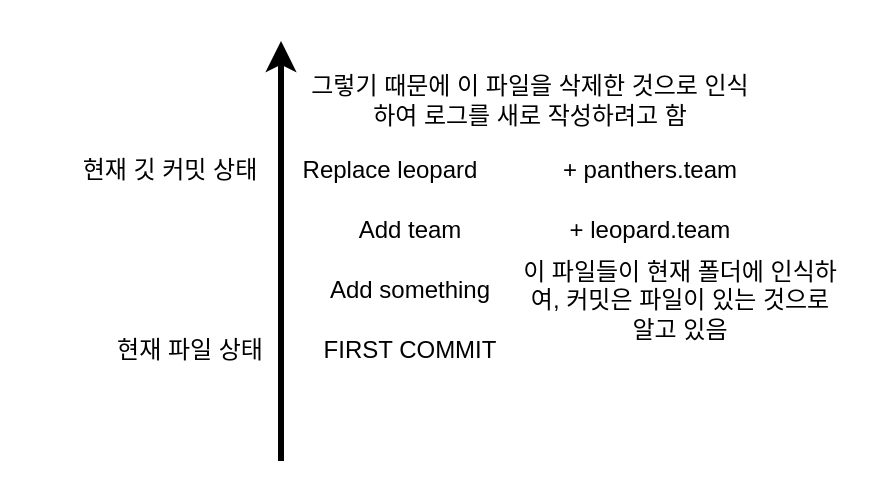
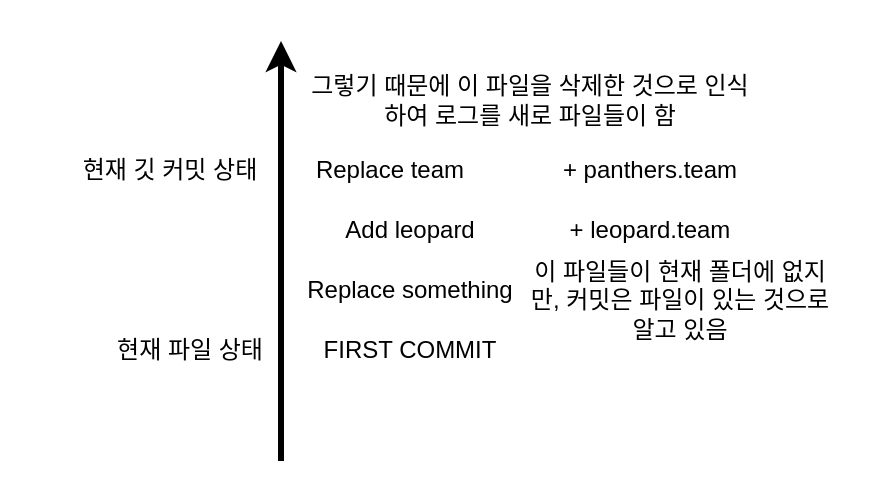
(531, 101) -> (531, 101)
(391, 171) -> (391, 171)
(411, 231) -> (411, 231)
(411, 291) -> (411, 291)
(681, 301) -> (681, 301)
